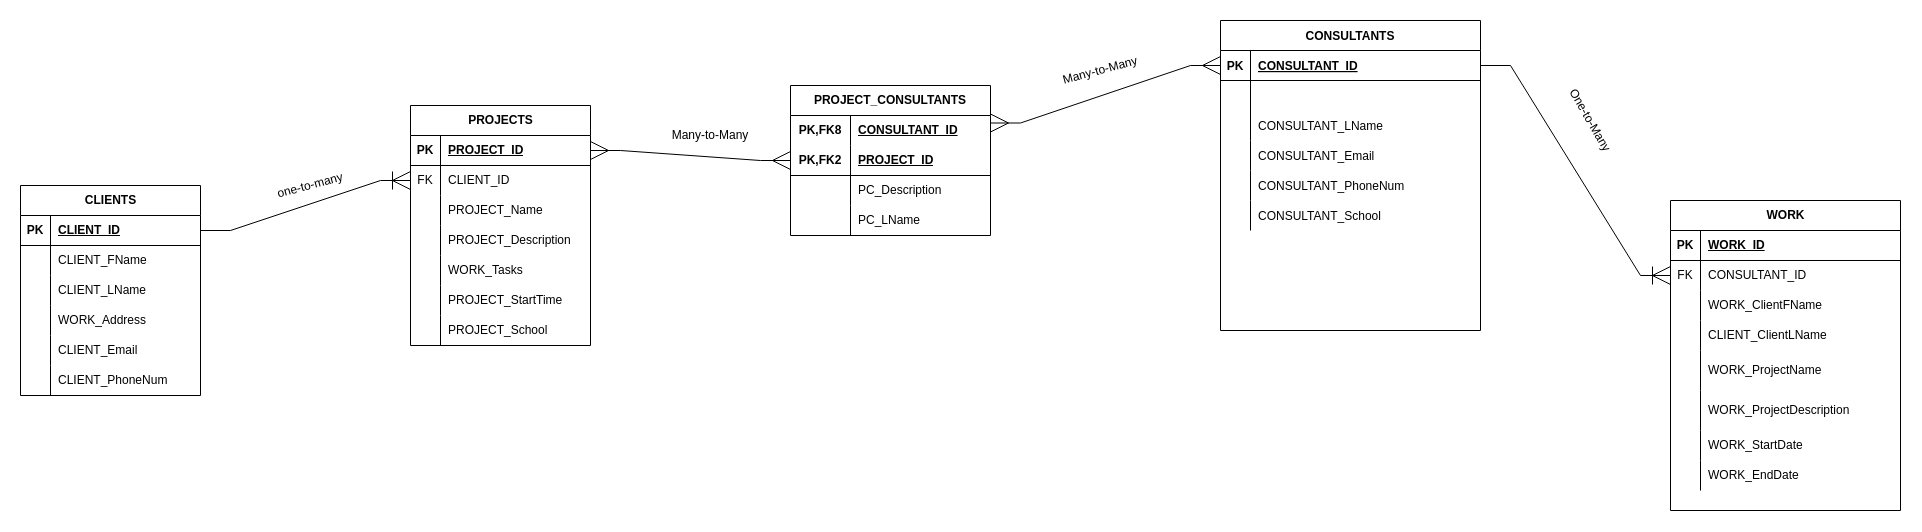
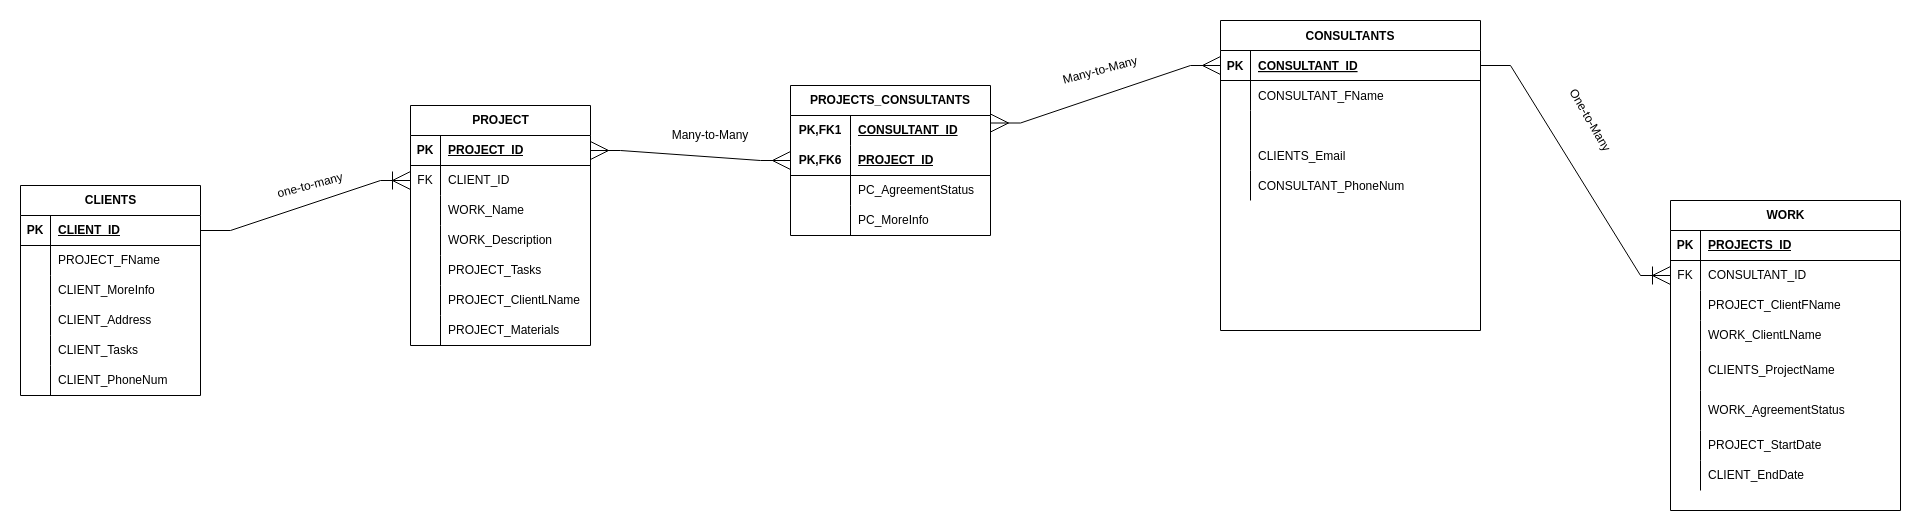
none -> (1366, 96)
(891, 101) -> (891, 101)
(501, 121) -> (501, 121)
(1366, 126) -> none
(821, 131) -> (821, 131)
(1309, 156) -> (1299, 156)
(821, 161) -> (821, 161)
(902, 191) -> (919, 191)
(489, 211) -> (479, 211)
(1366, 216) -> none
(885, 221) -> (895, 221)
(509, 241) -> (499, 241)
(1732, 246) -> (1745, 246)
(99, 261) -> (102, 261)
(482, 271) -> (492, 271)
(99, 291) -> (109, 291)
(504, 301) -> (509, 301)
(1759, 306) -> (1769, 306)
(99, 321) -> (106, 321)
(494, 331) -> (503, 331)
(1766, 336) -> (1759, 336)
(96, 351) -> (99, 351)
(1762, 371) -> (1772, 371)
(1783, 411) -> (1776, 411)
(1756, 446) -> (1766, 446)
(1749, 476) -> (1756, 476)
